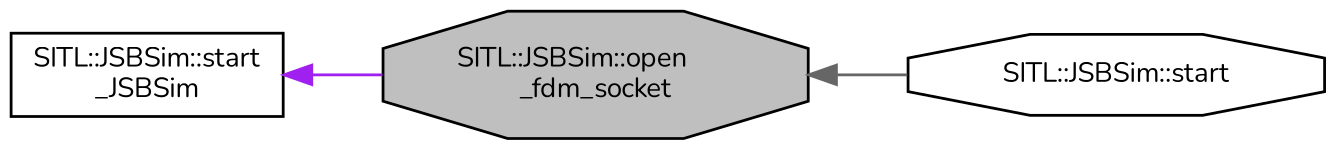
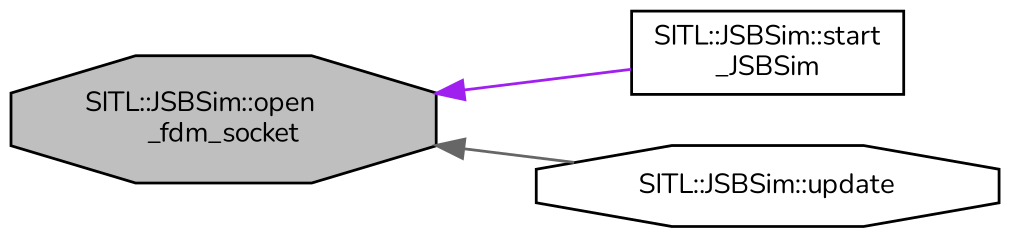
(347, 75) -> (548, 80)
(1116, 75) -> (768, 186)
